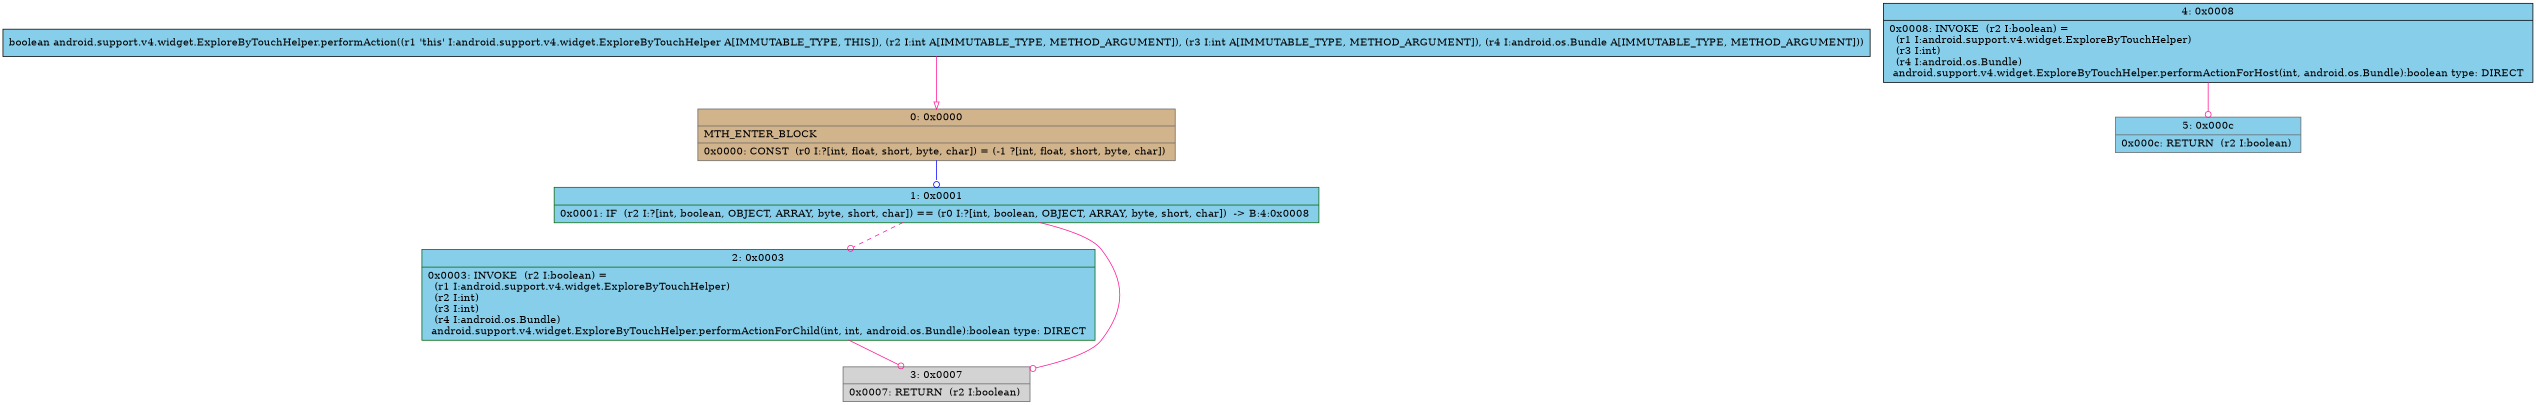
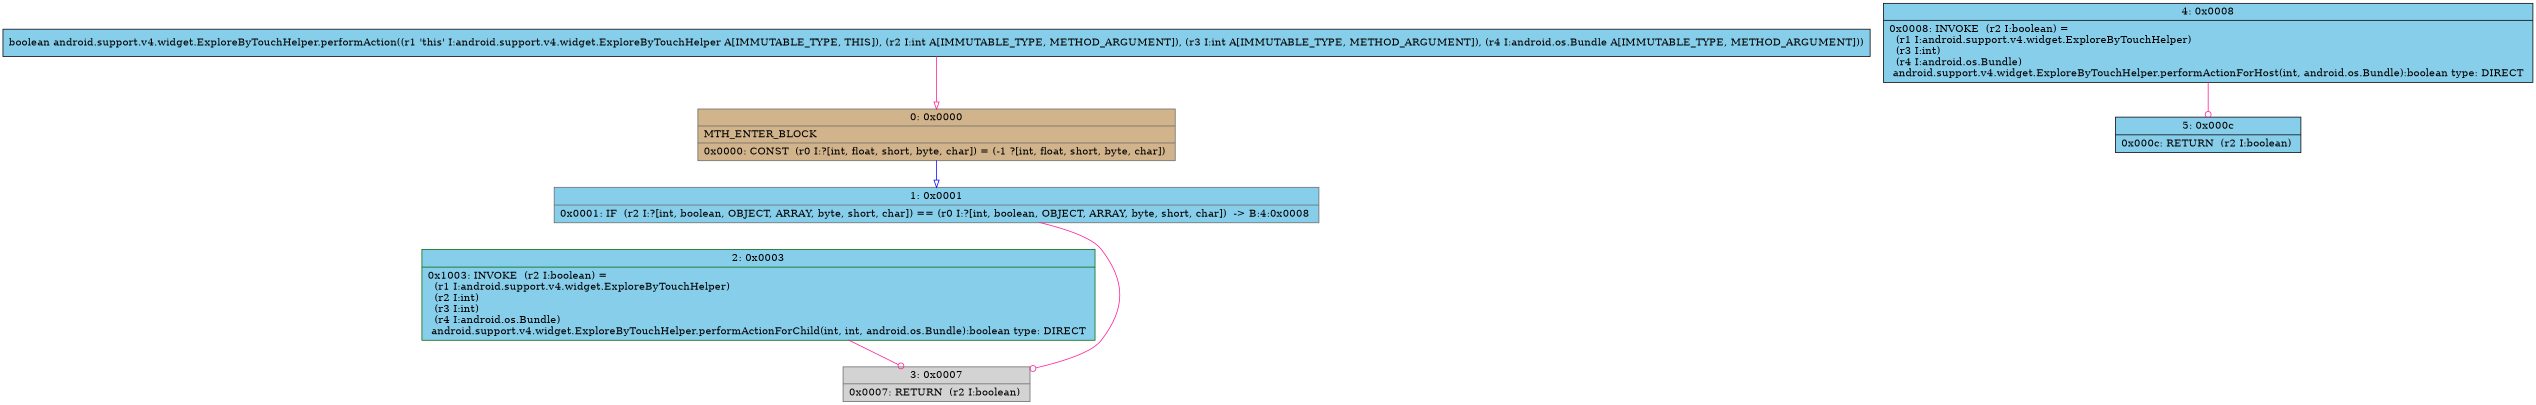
(2208, 135) -> (2208, 135)
(937, 170) -> (937, 170)
(937, 205) -> (937, 205)
(878, 235) -> none
(519, 276) -> (519, 276)
